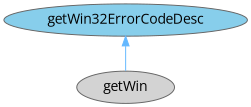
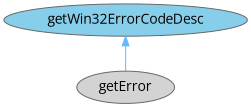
(126, 87) -> (126, 87)
